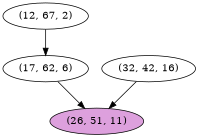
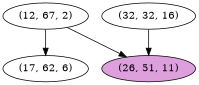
(149, 69) -> (149, 16)
(69, 92) -> (93, 41)
